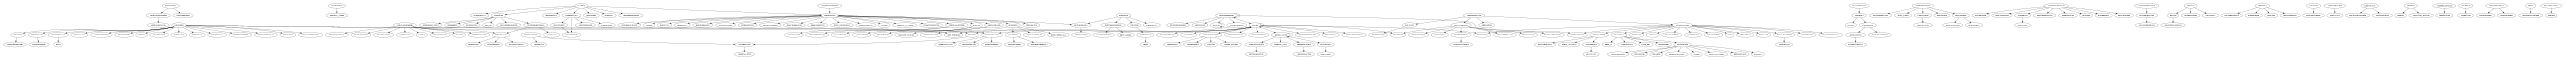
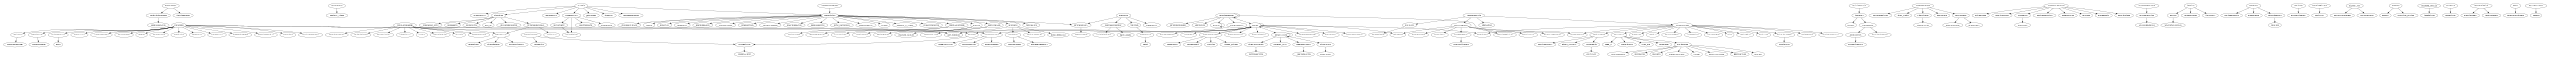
(2266, 10) -> (2275, 20)
